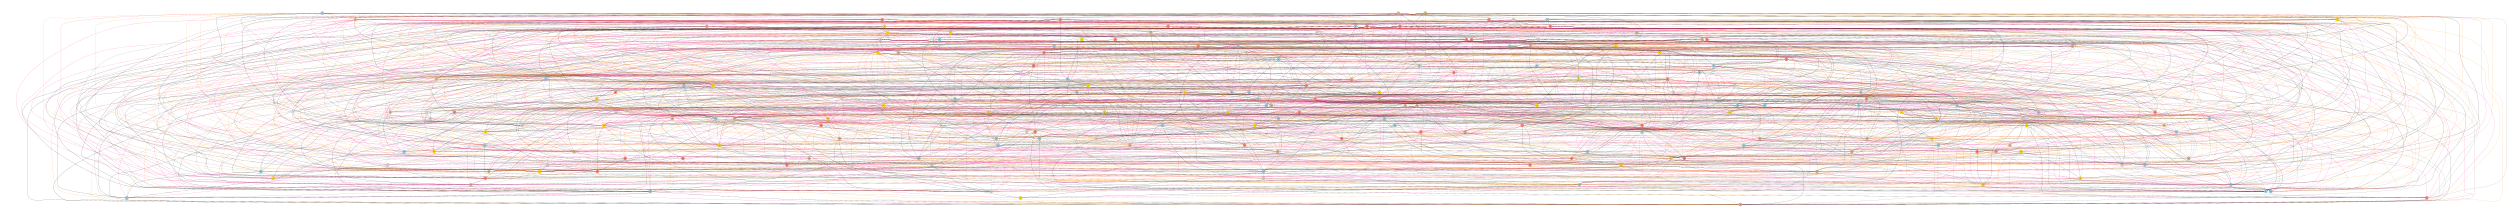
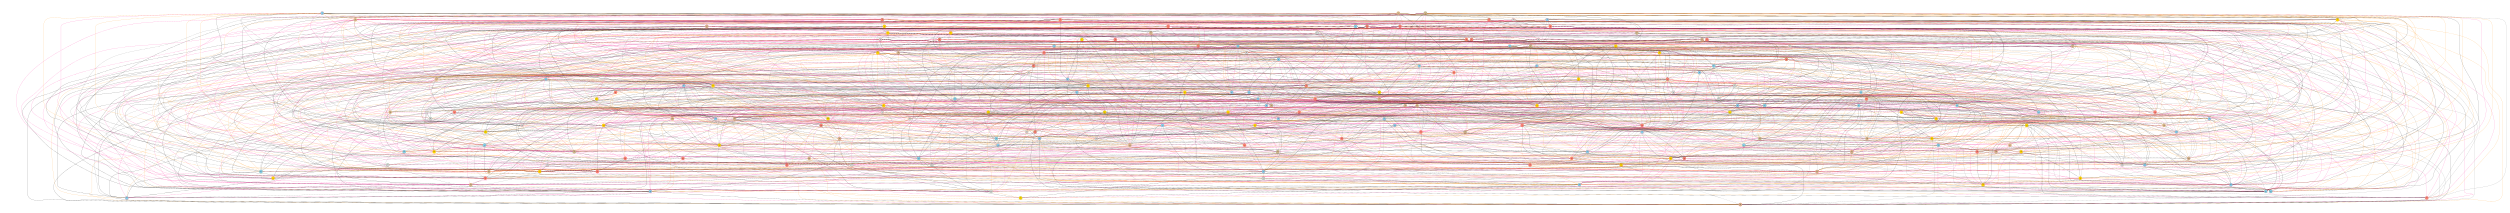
(940, 40) -> (940, 40)
